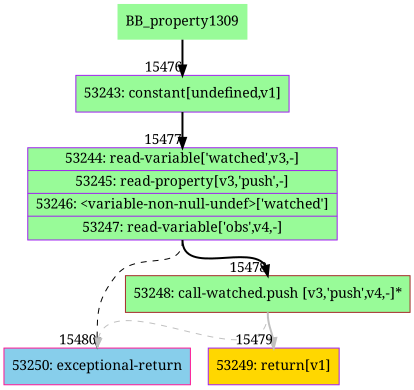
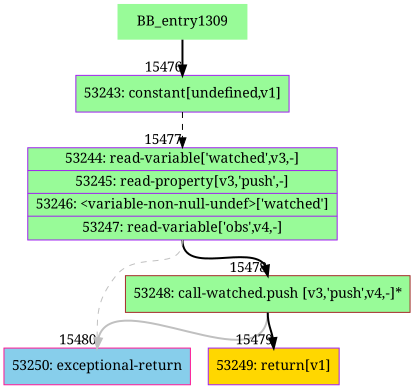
(182, 22) -> (182, 22)
(182, 125) -> (182, 125)
(122, 271) -> (122, 271)
(270, 326) -> (270, 326)
(187, 331) -> (187, 331)
